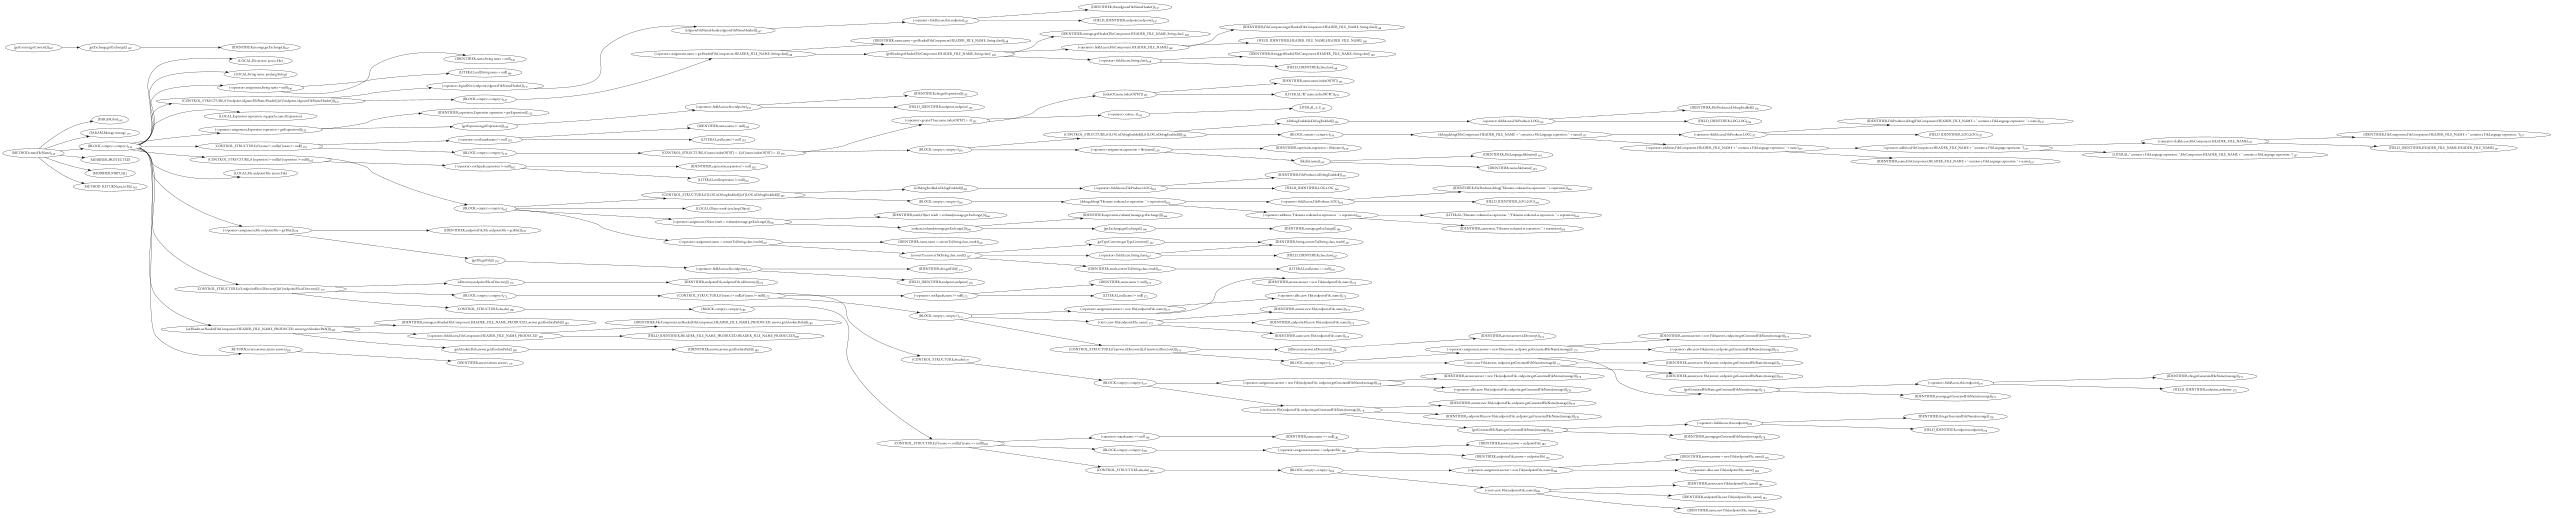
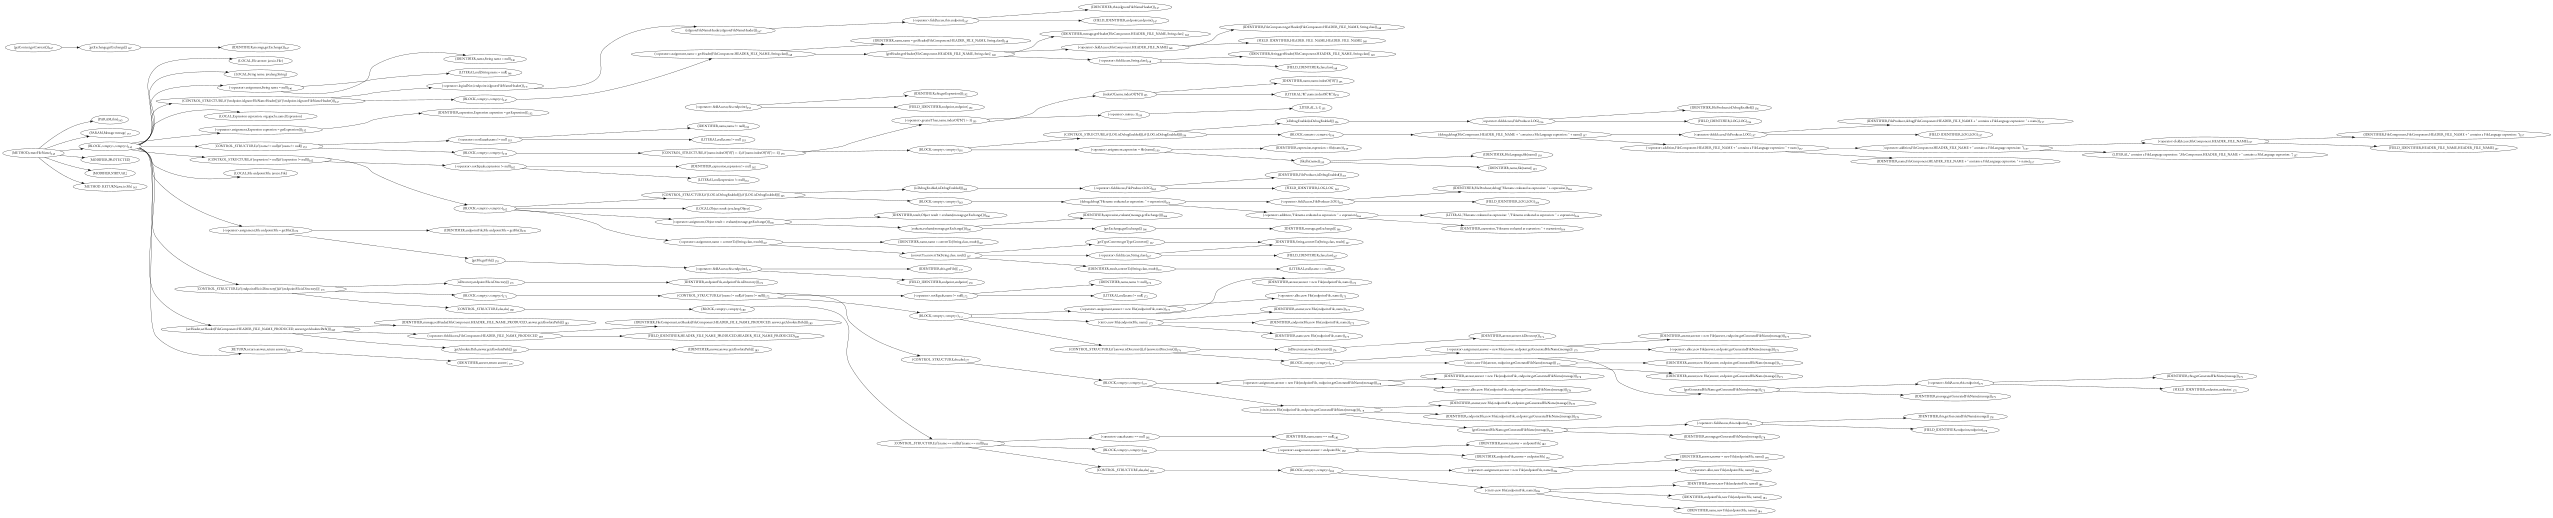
(485, 126) -> none
